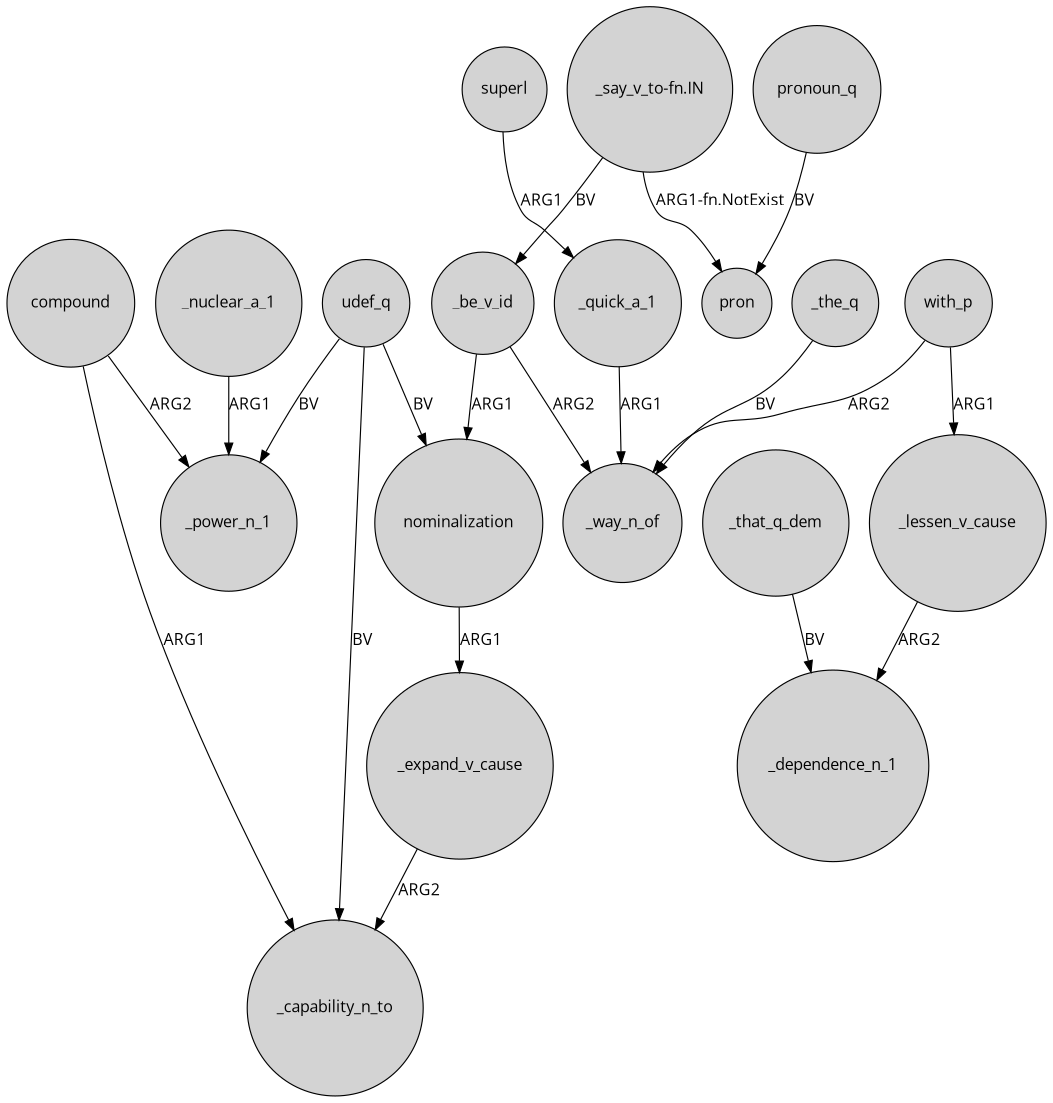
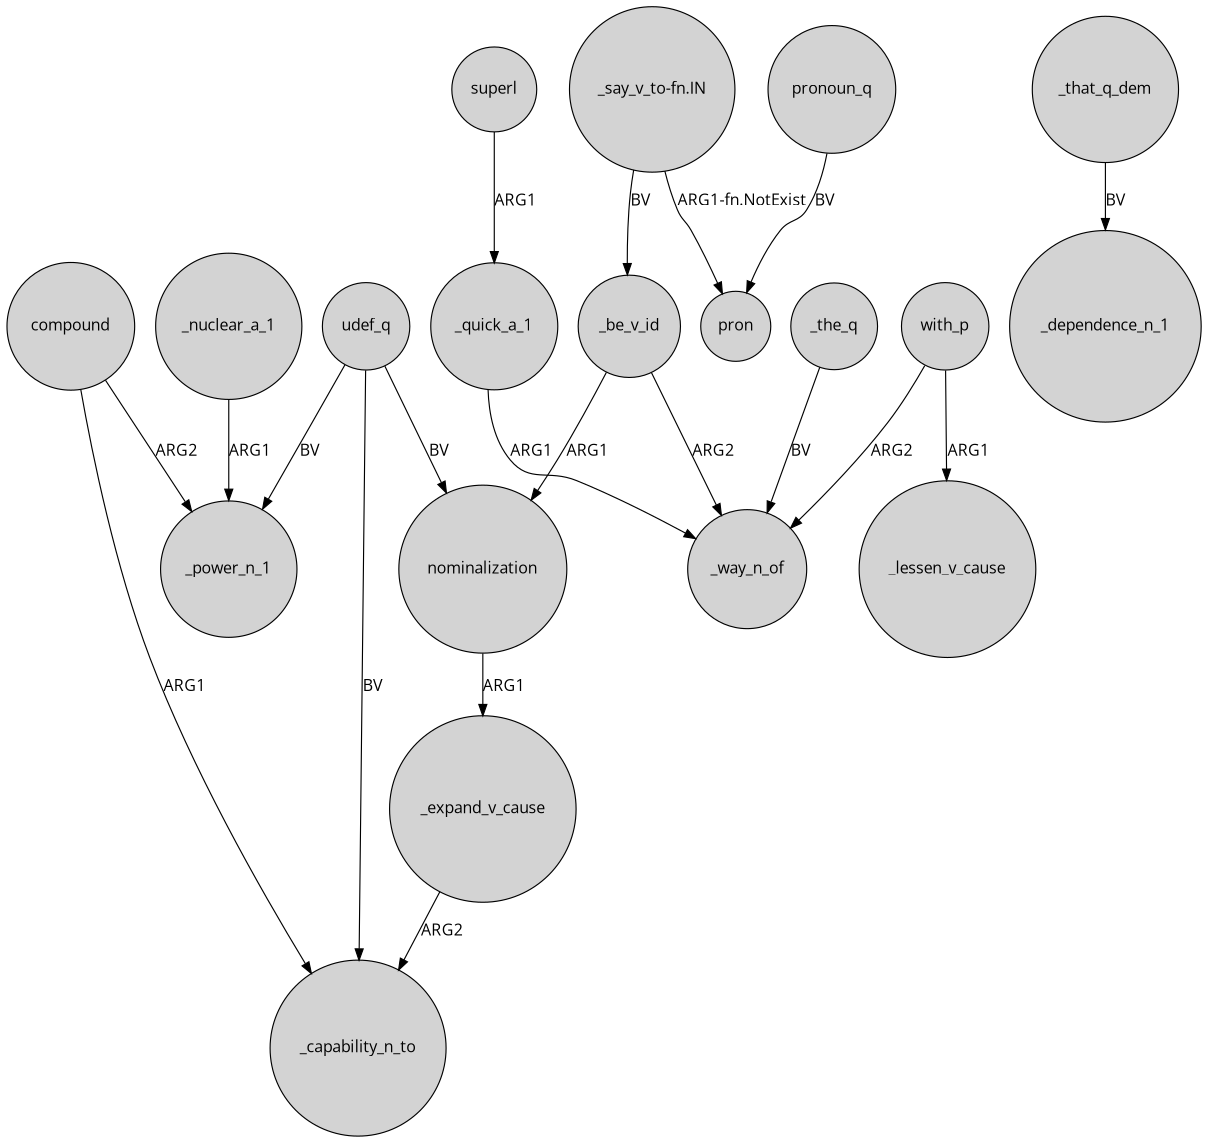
(900, 636) -> none
